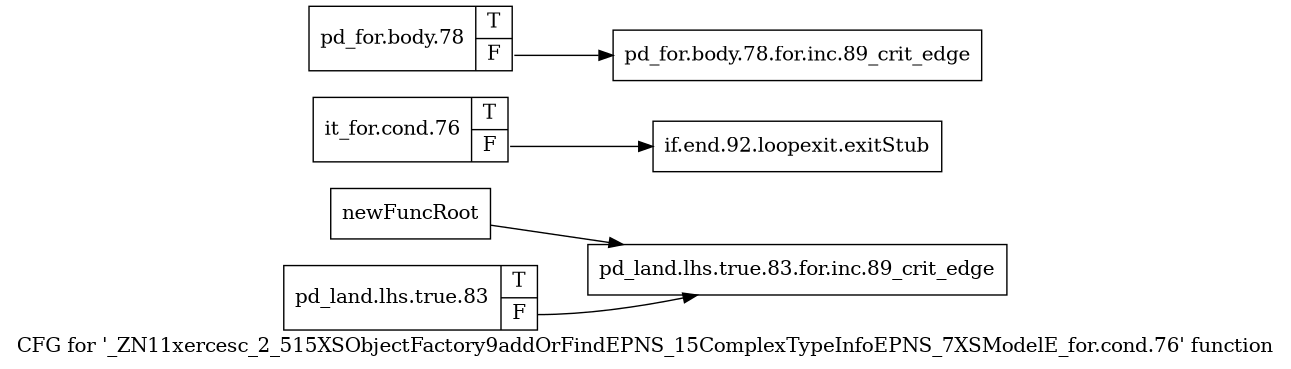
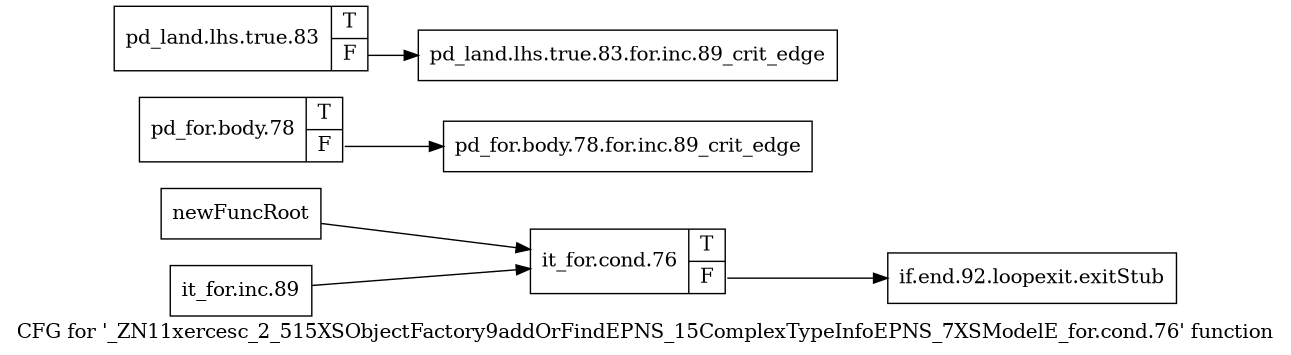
(550, 234) -> (418, 236)
none -> (241, 291)
